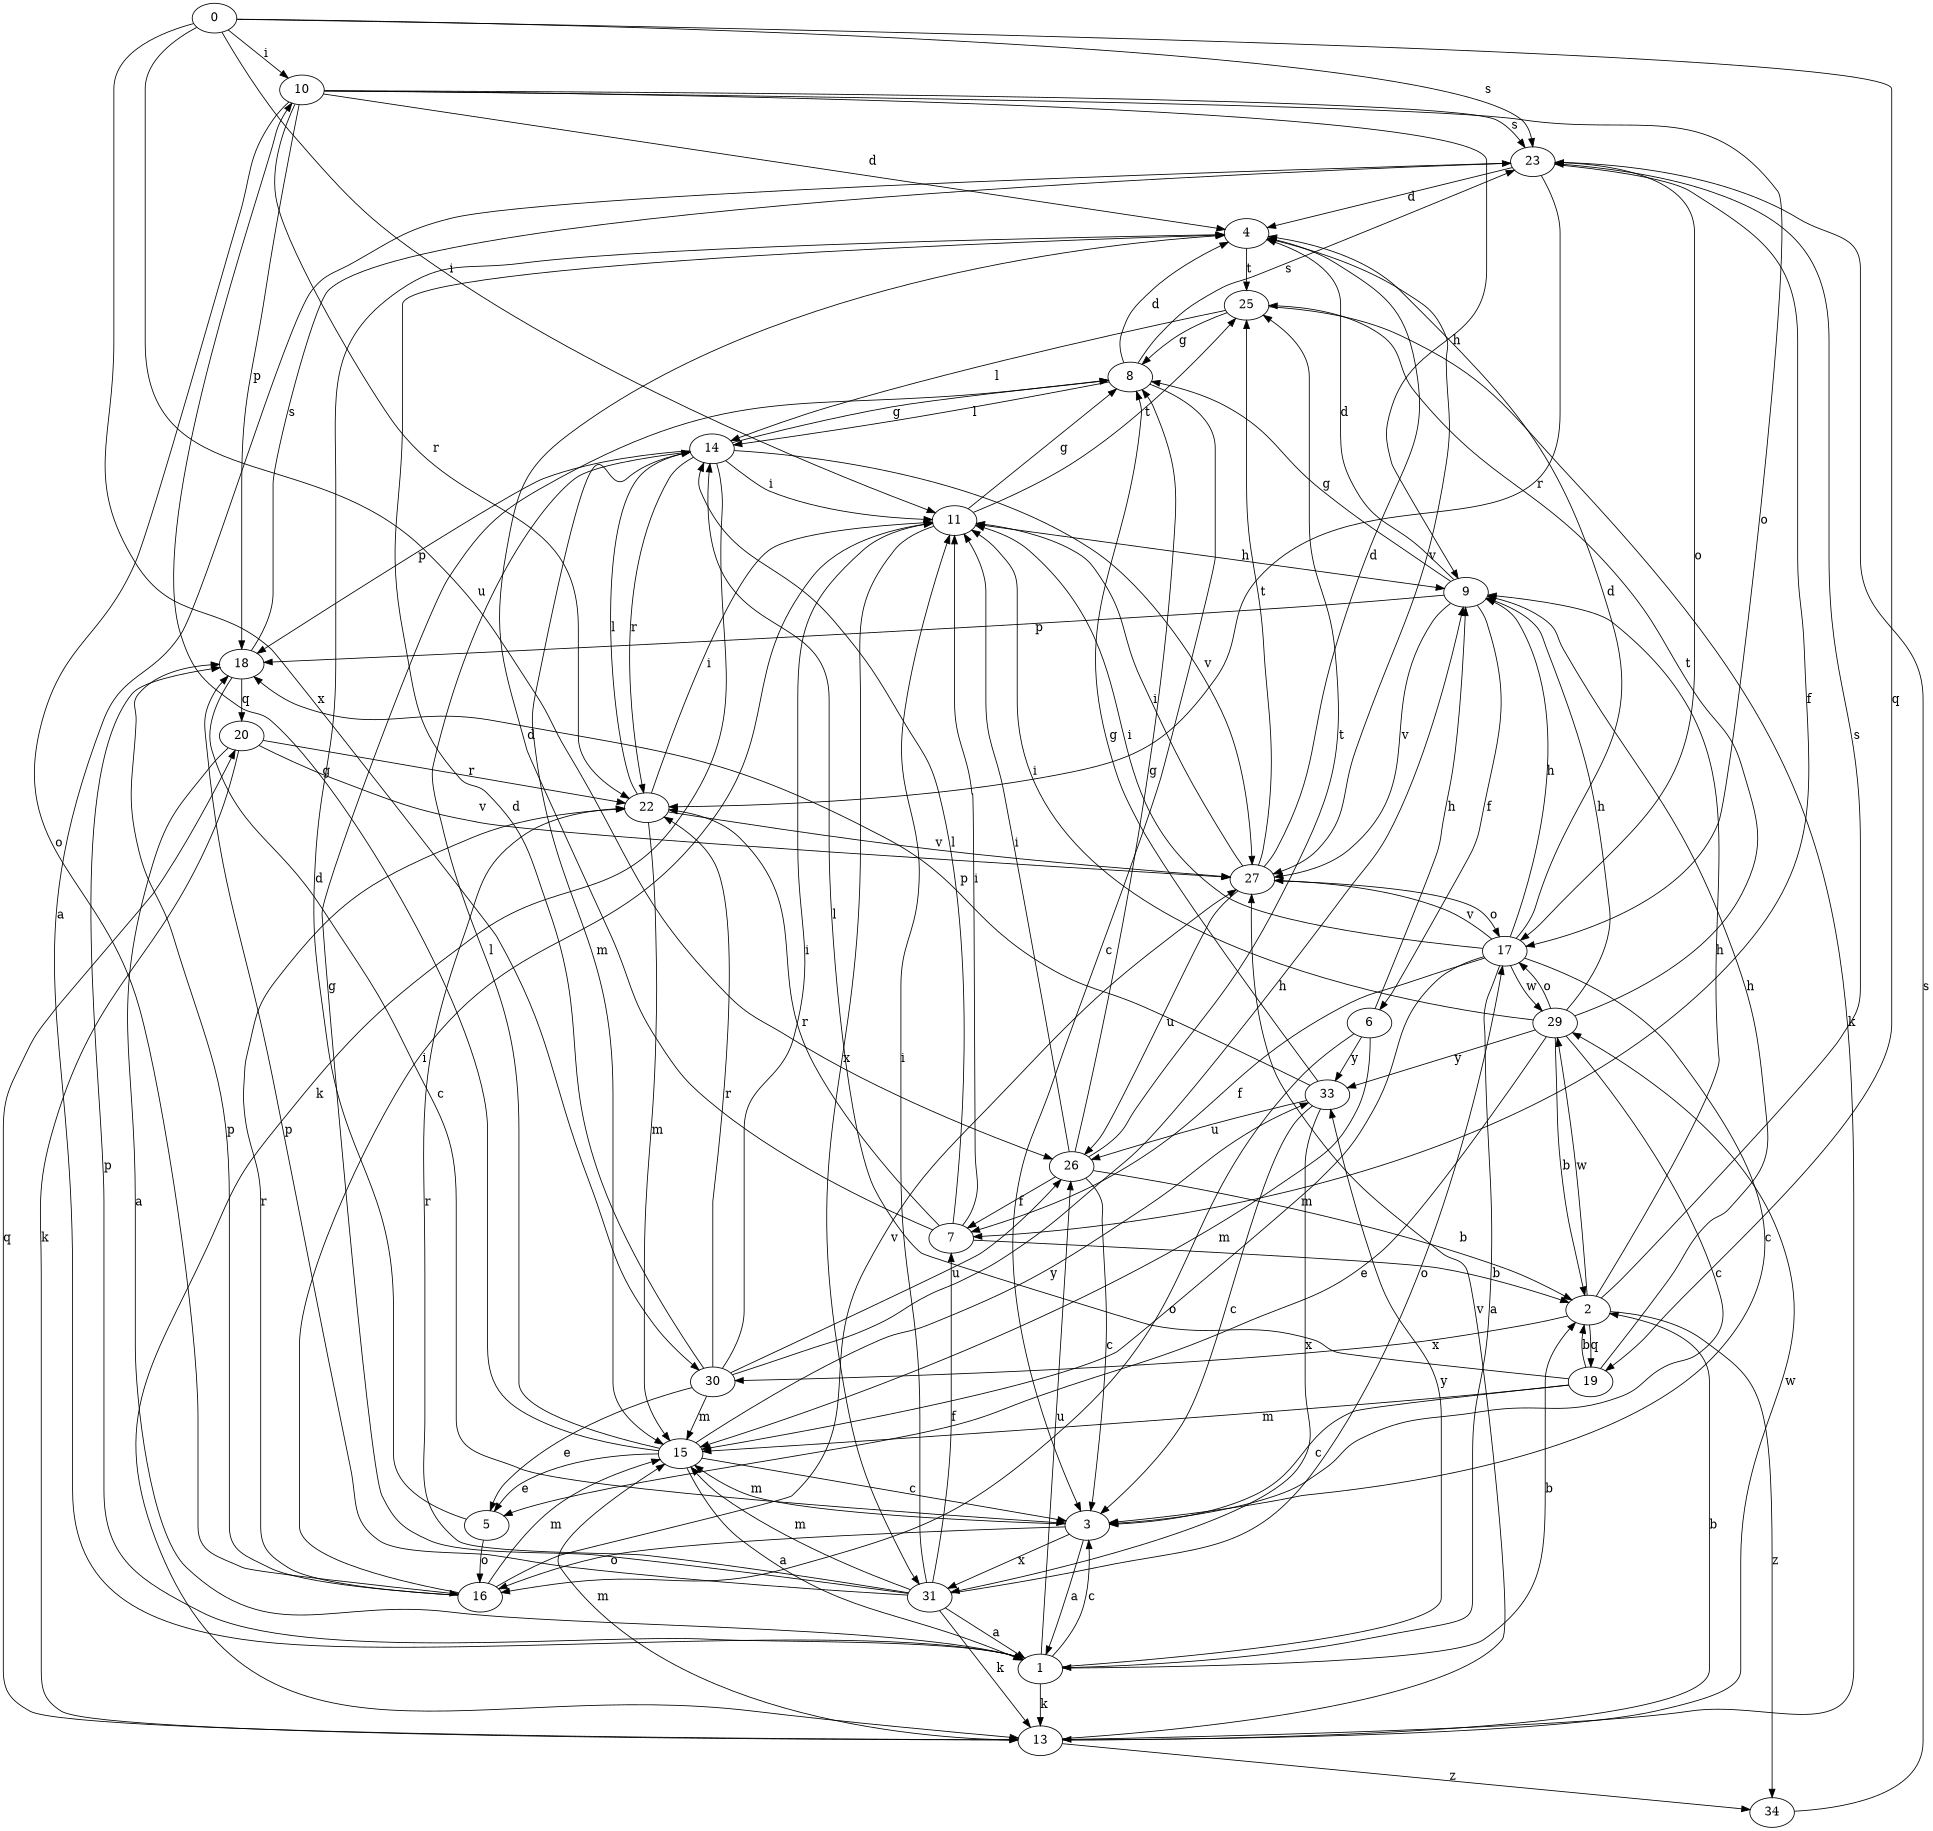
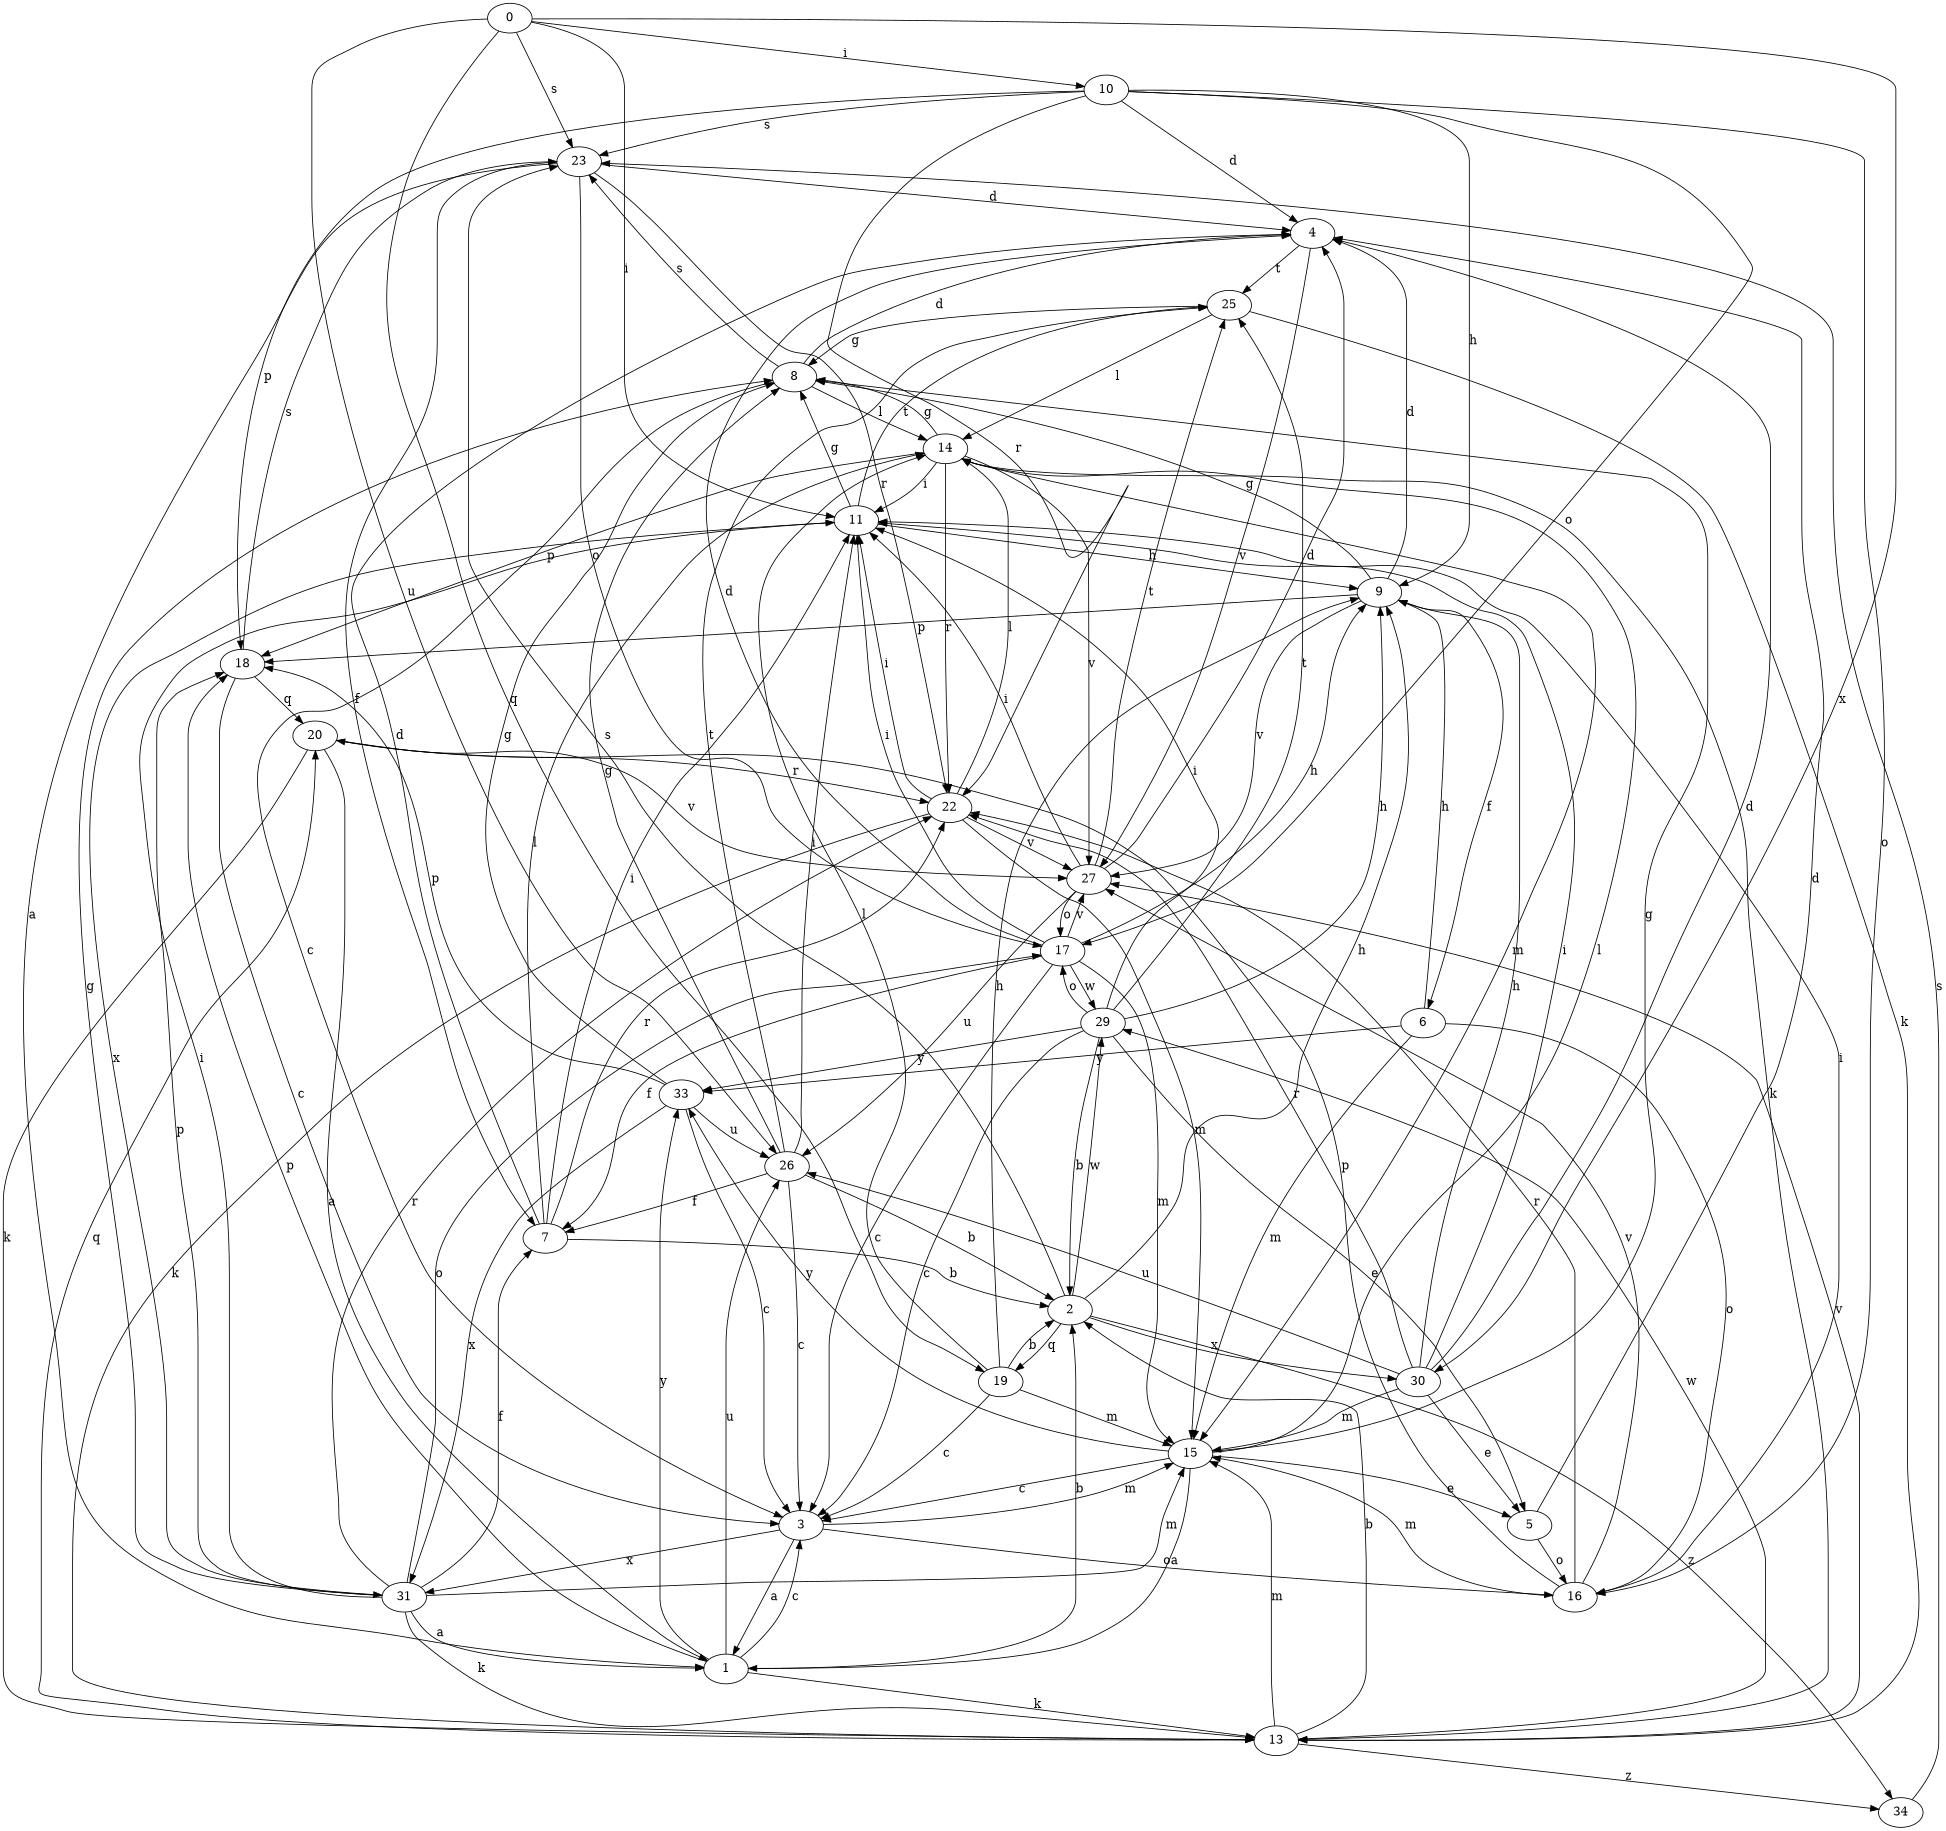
(346, 812) -> (1708, 688)
(229, 1218) -> (1162, 876)
(1473, 1490) -> none
none -> (73, 1598)
